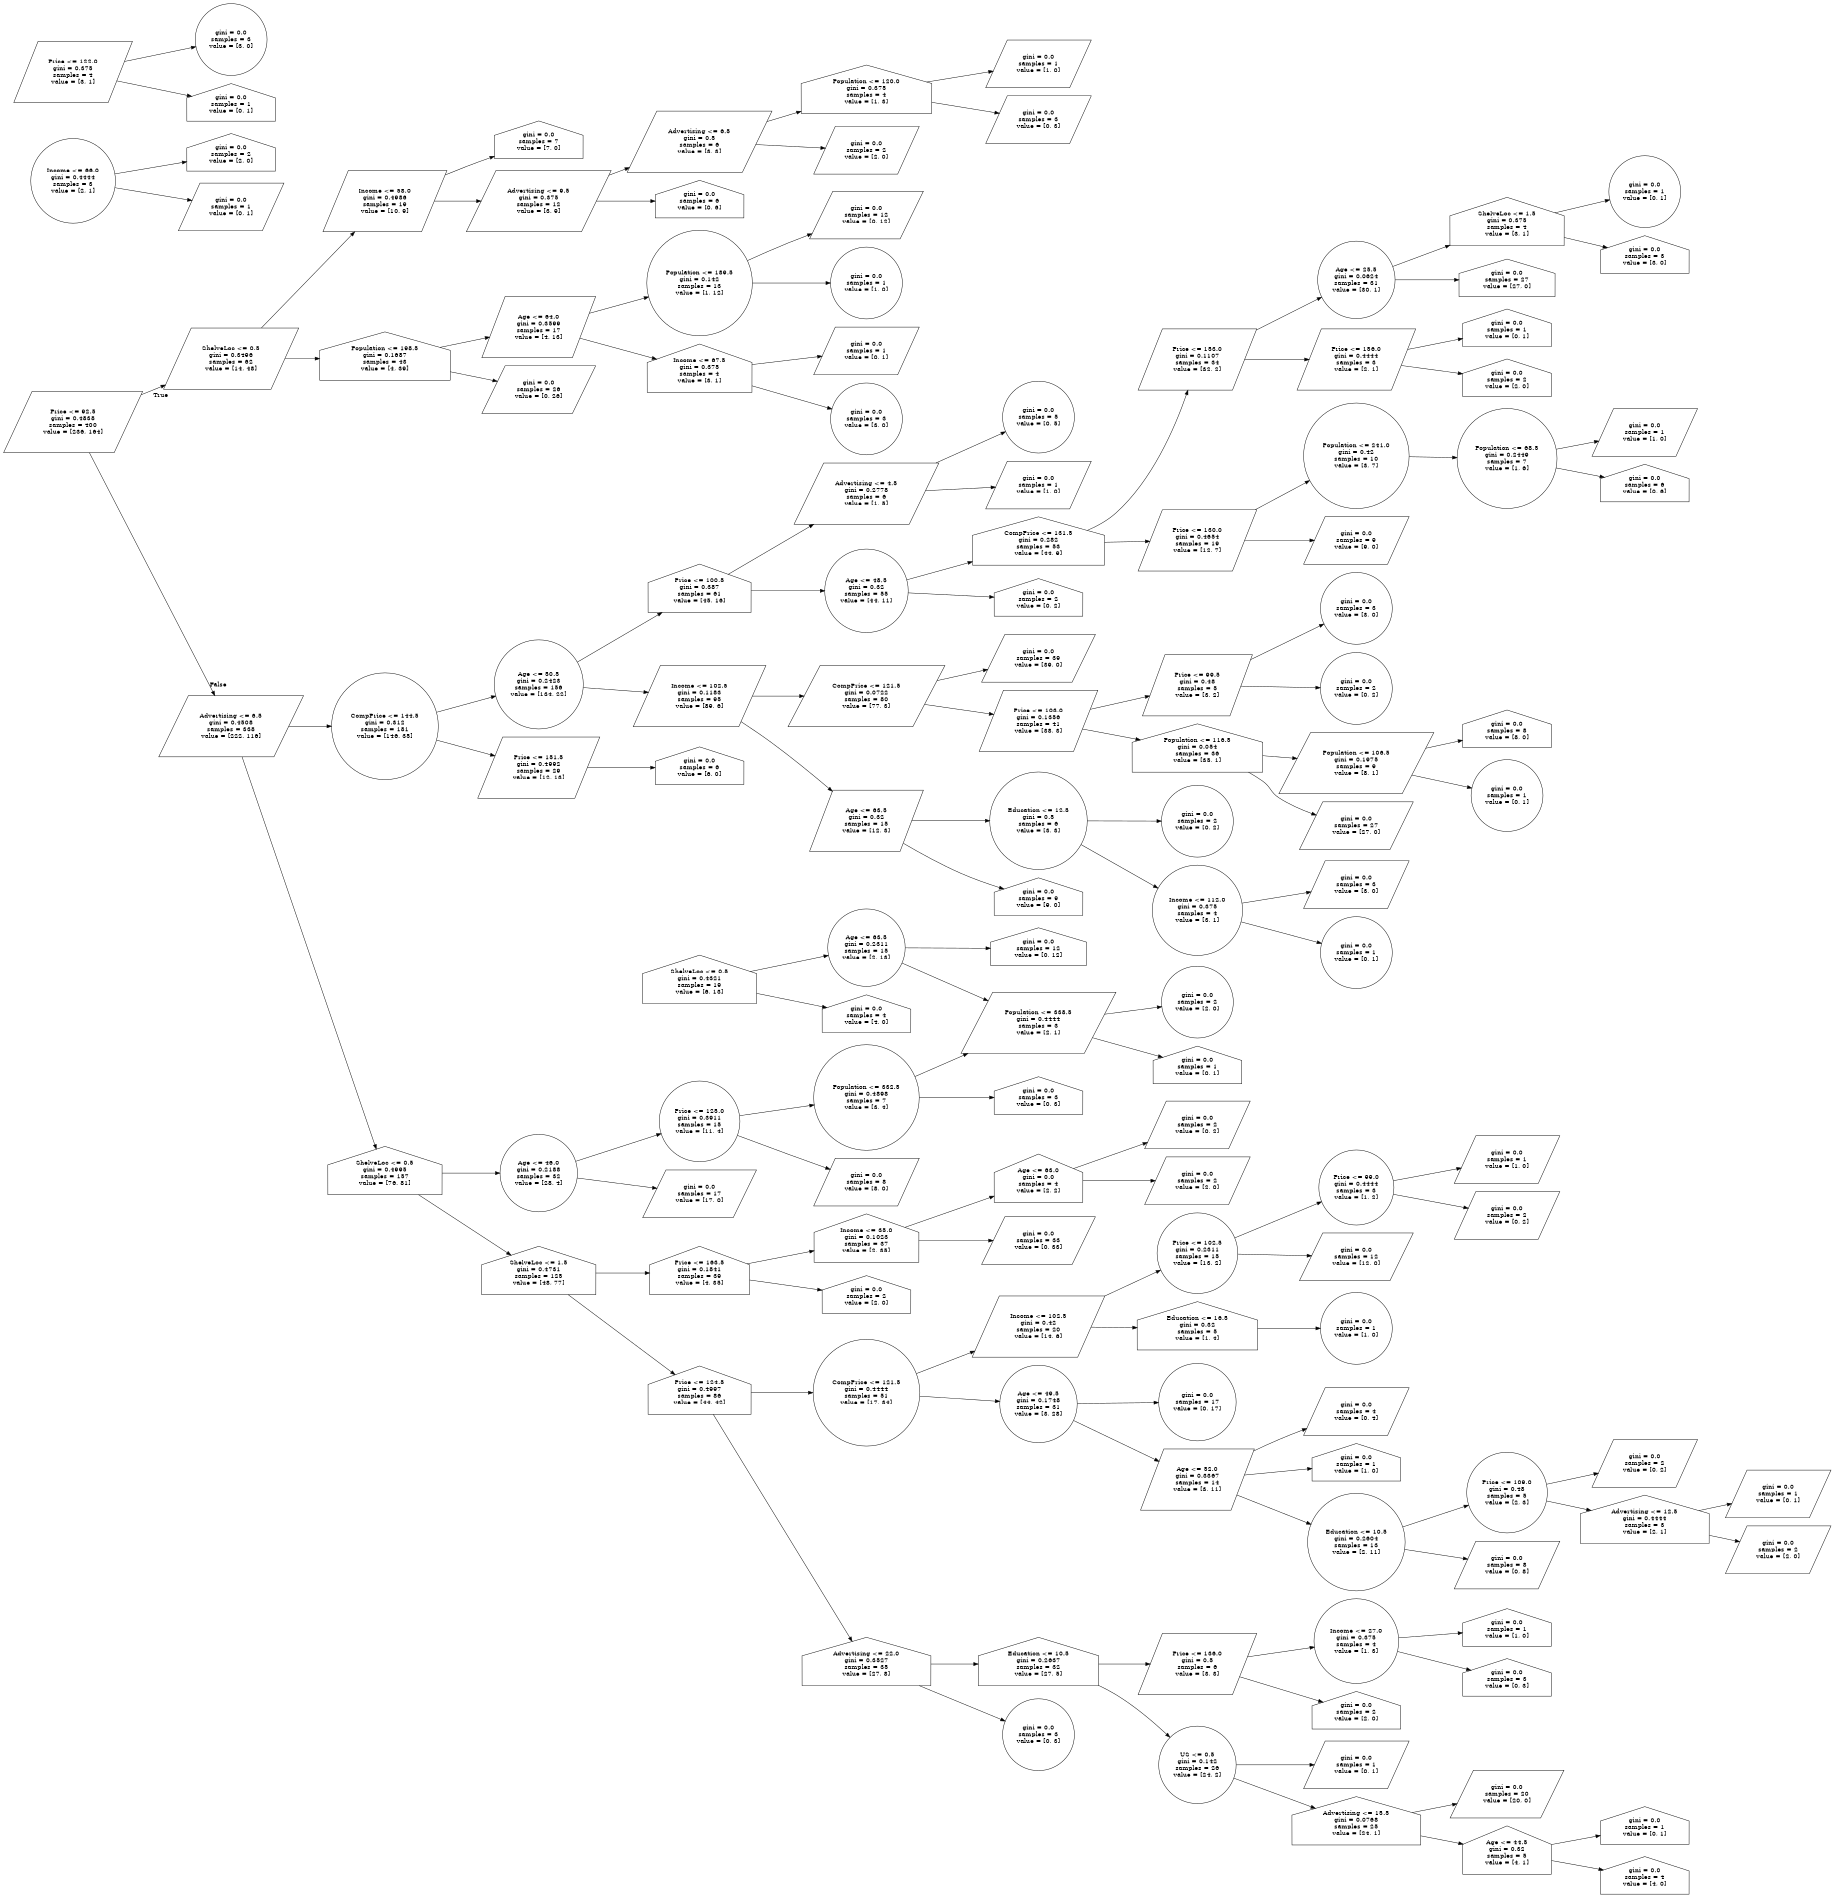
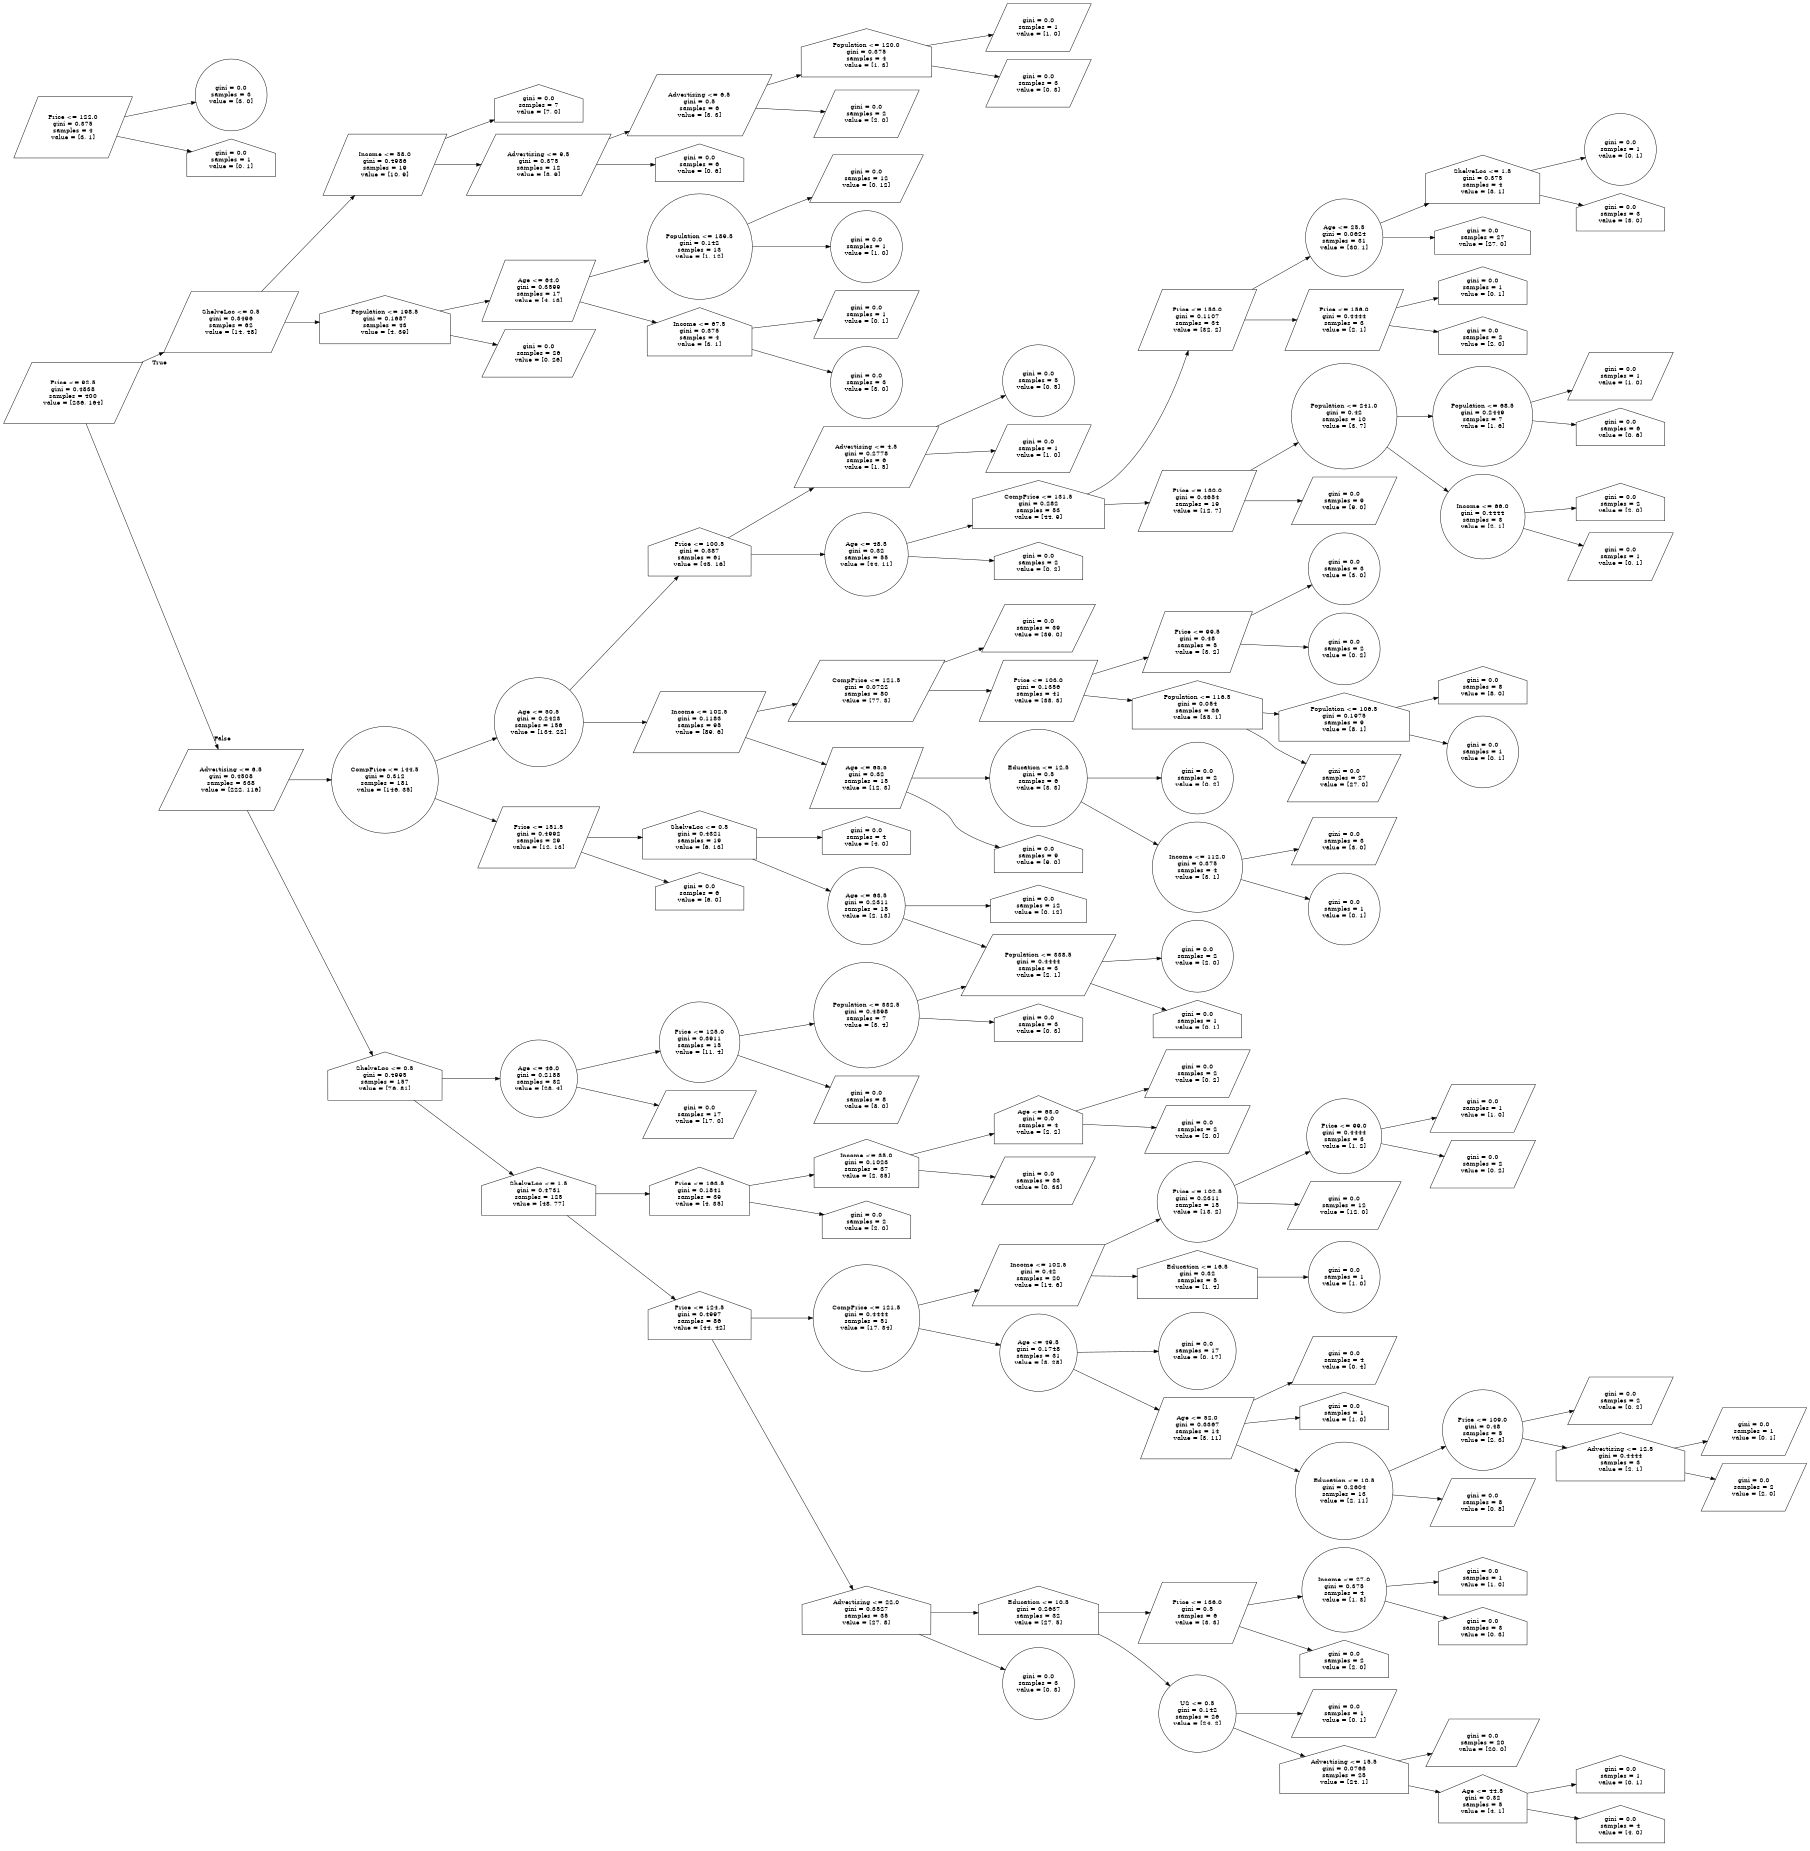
none -> (1416, 468)
(1356, 763) -> (1344, 720)
none -> (613, 837)
